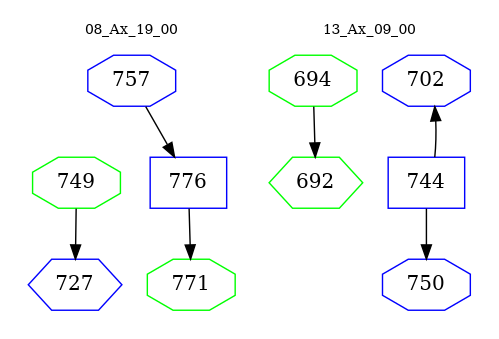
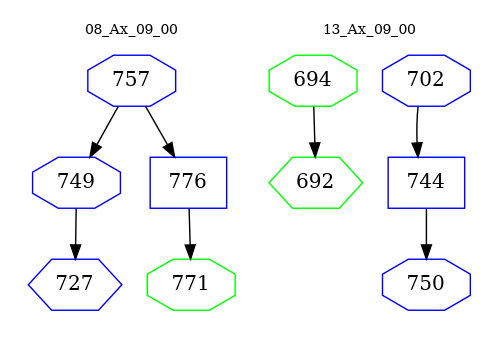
(132, 30) -> (132, 30)
none -> (108, 126)
(436, 139) -> (417, 125)
(76, 183) -> (76, 183)
